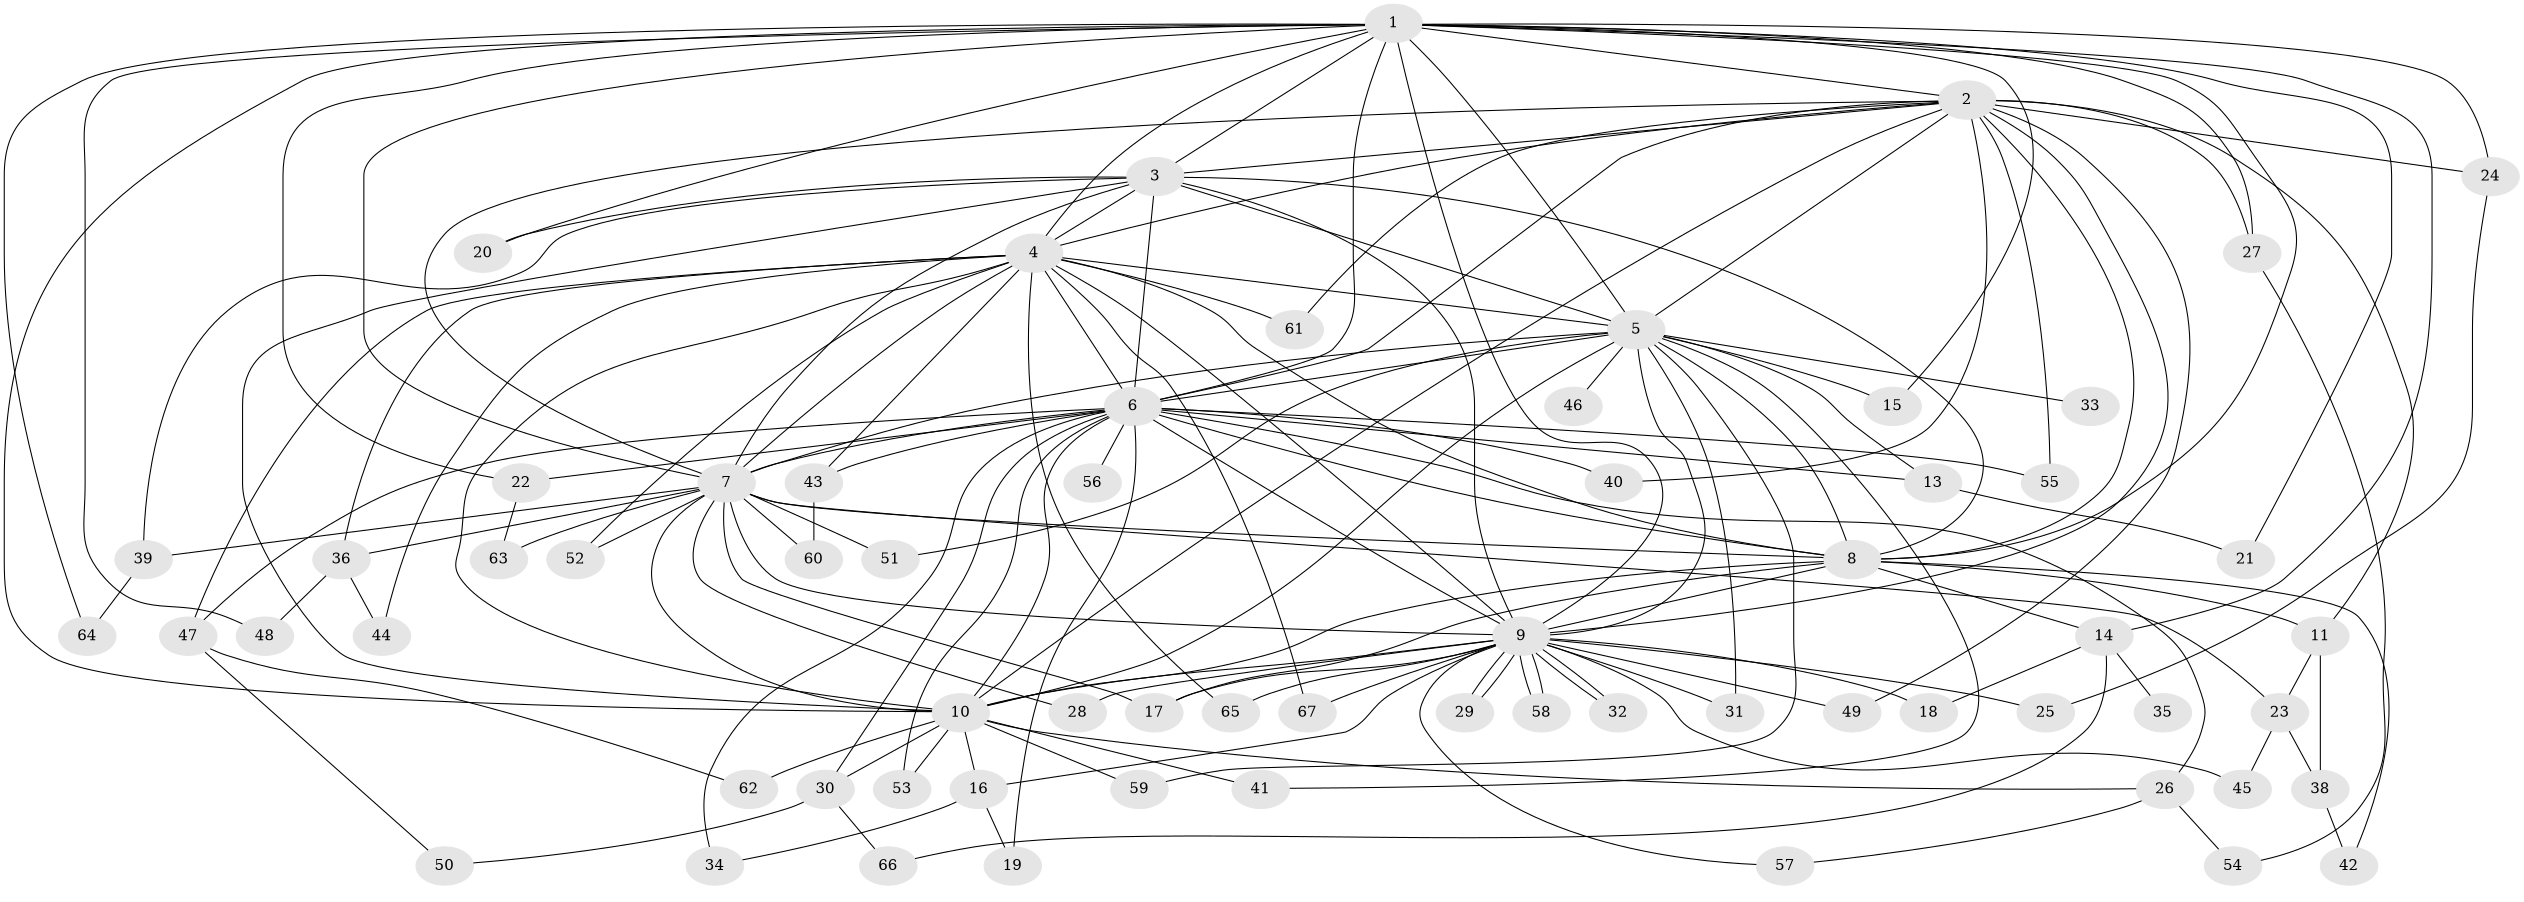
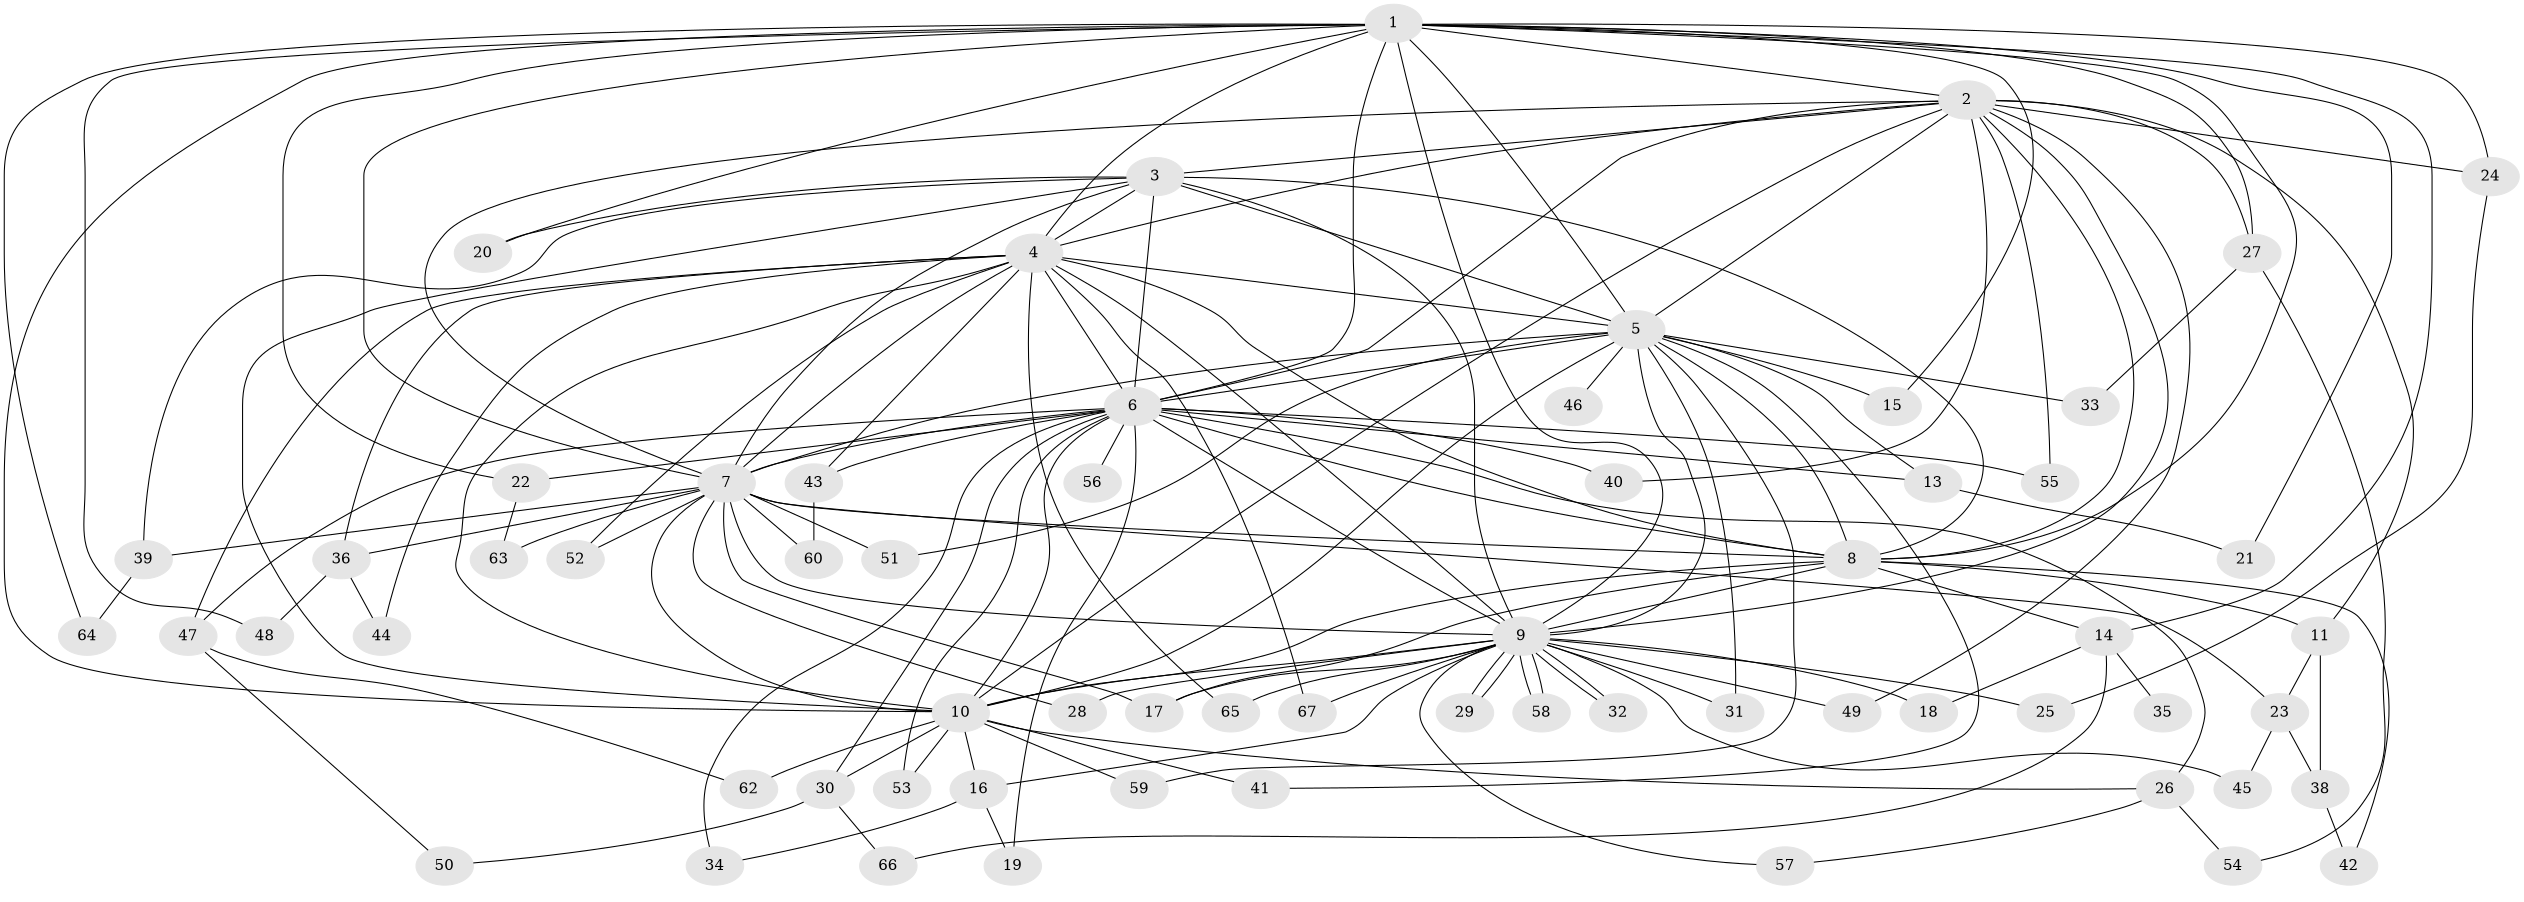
(1274, 100) -> none
(1295, 330) -> none
none -> (2171, 330)
